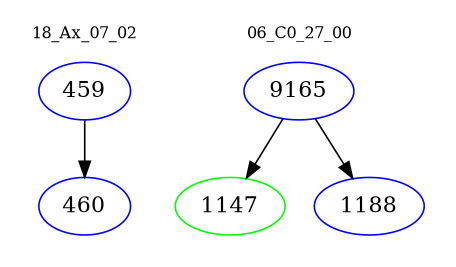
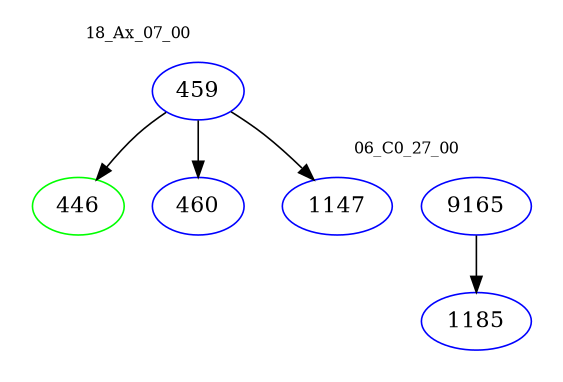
(85, 34) -> (138, 34)
(269, 141) -> (280, 148)
none -> (78, 206)
(230, 206) -> (337, 206)
(369, 206) -> (476, 321)
